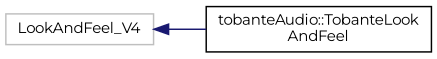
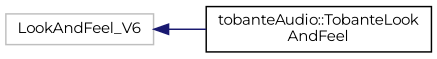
(80, 29) -> (80, 29)
